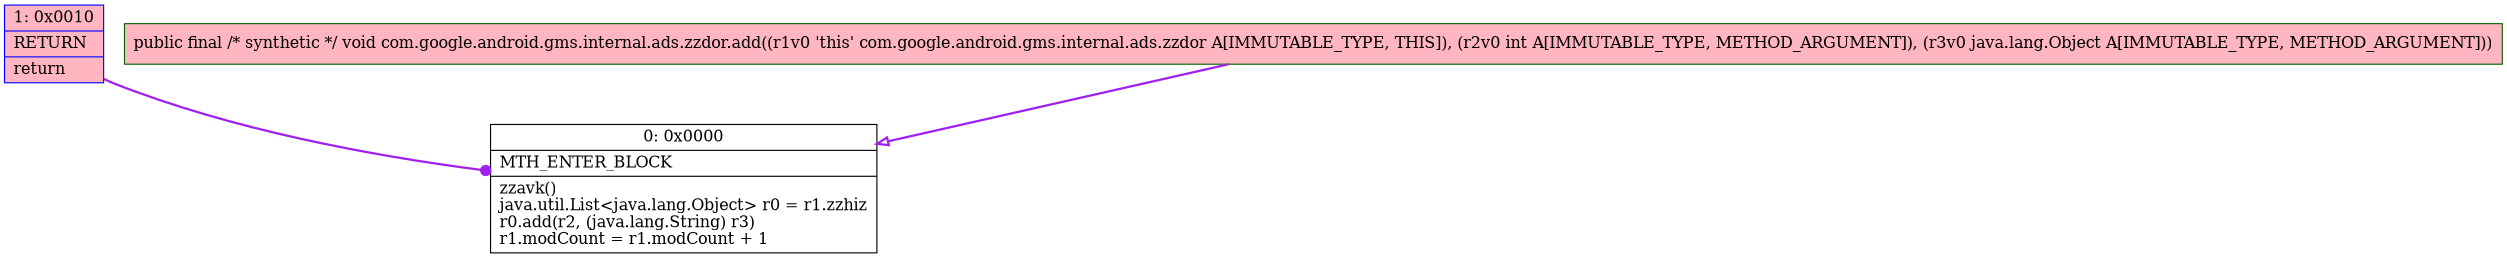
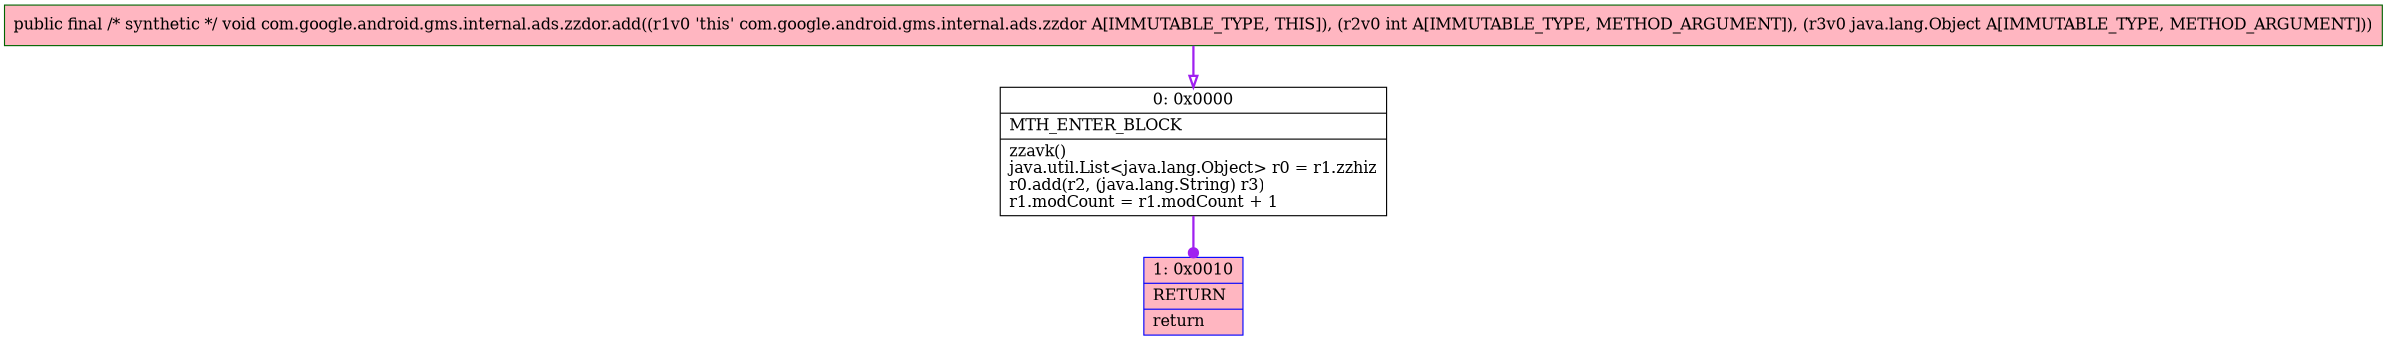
(290, 136) -> (1193, 232)
